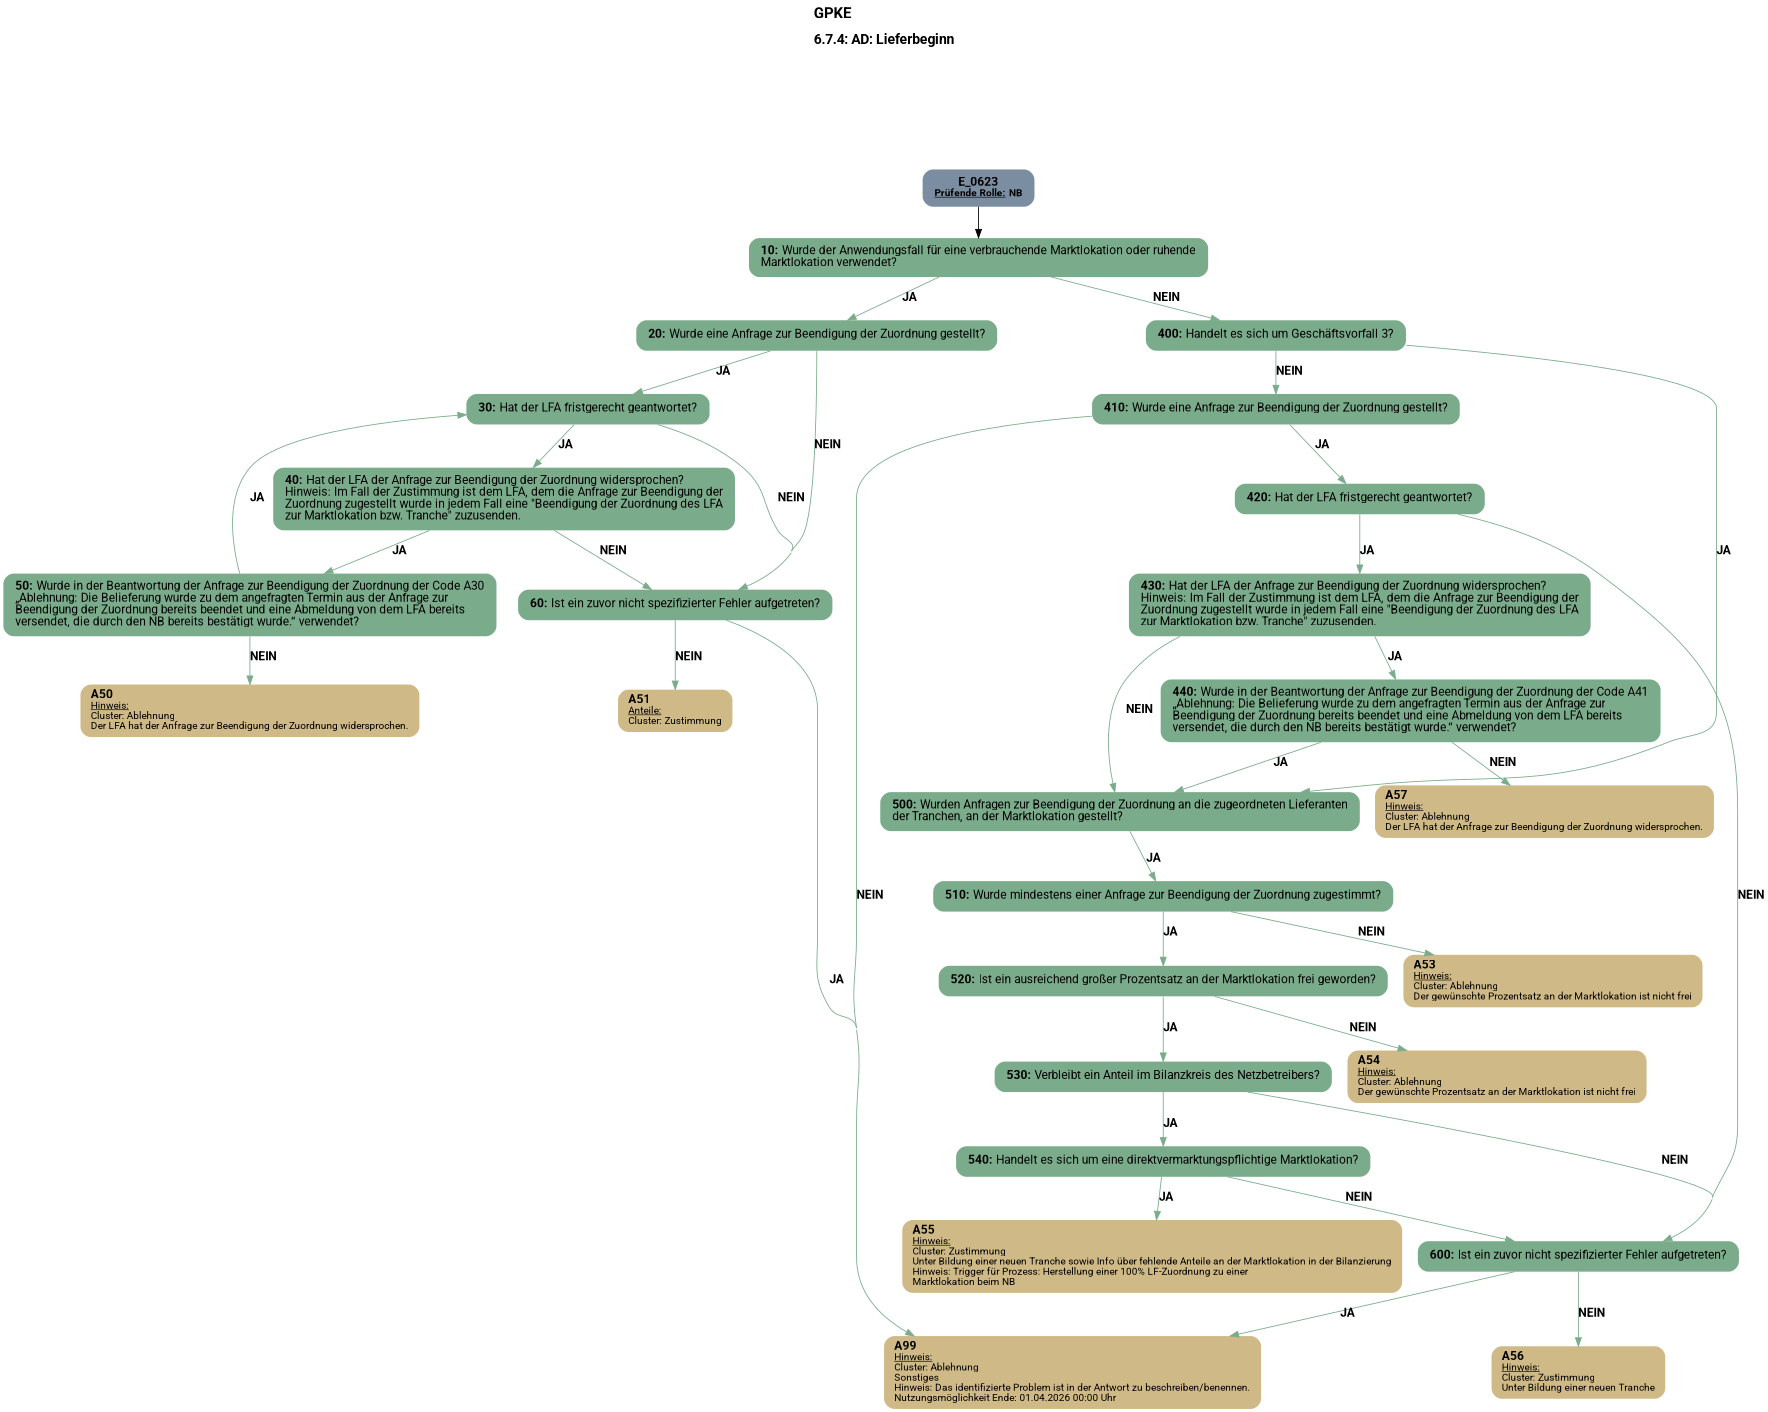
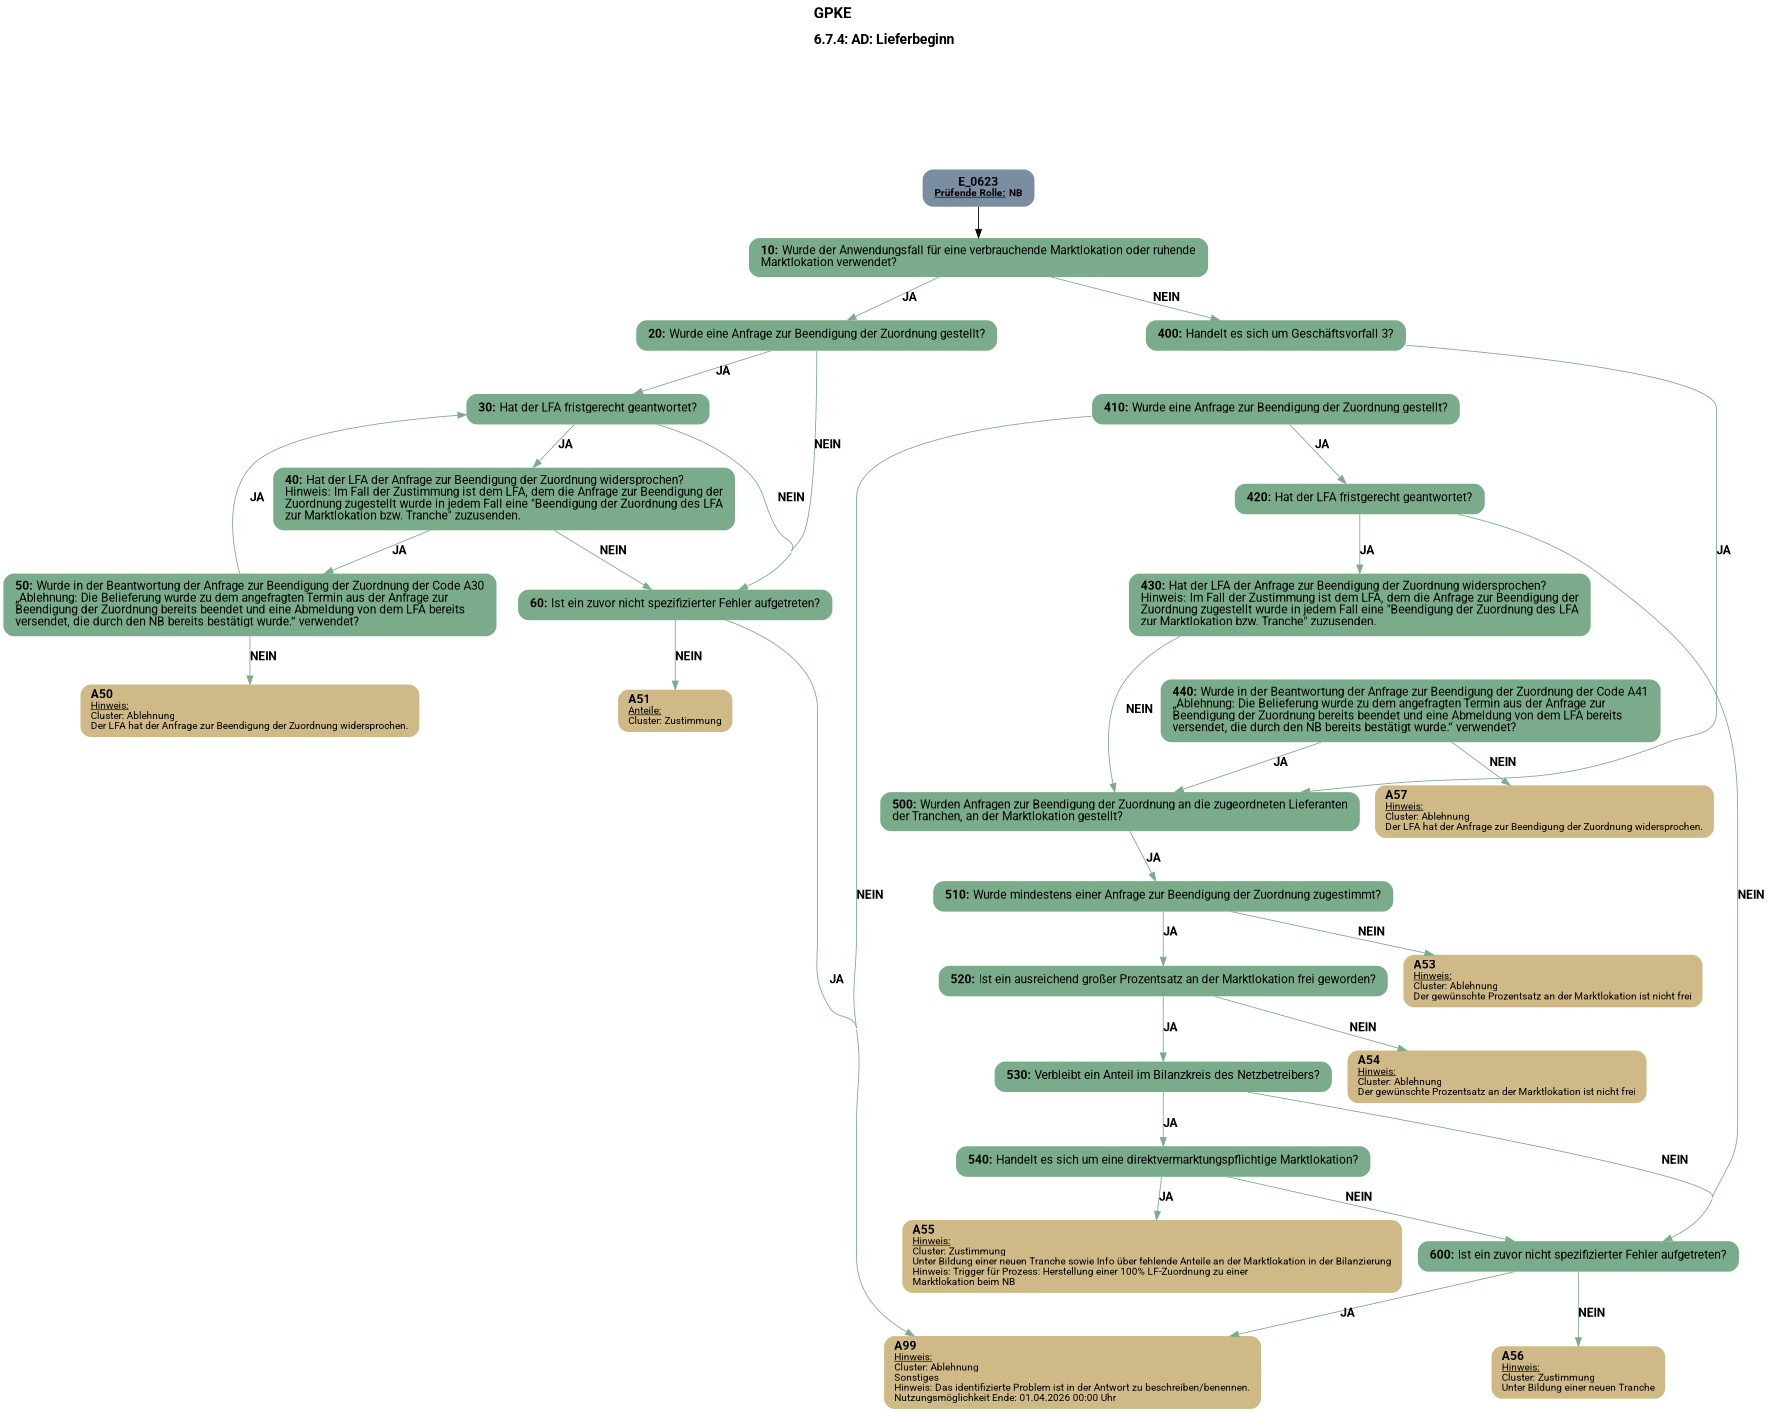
(1276, 368) -> none
(1383, 654) -> none
